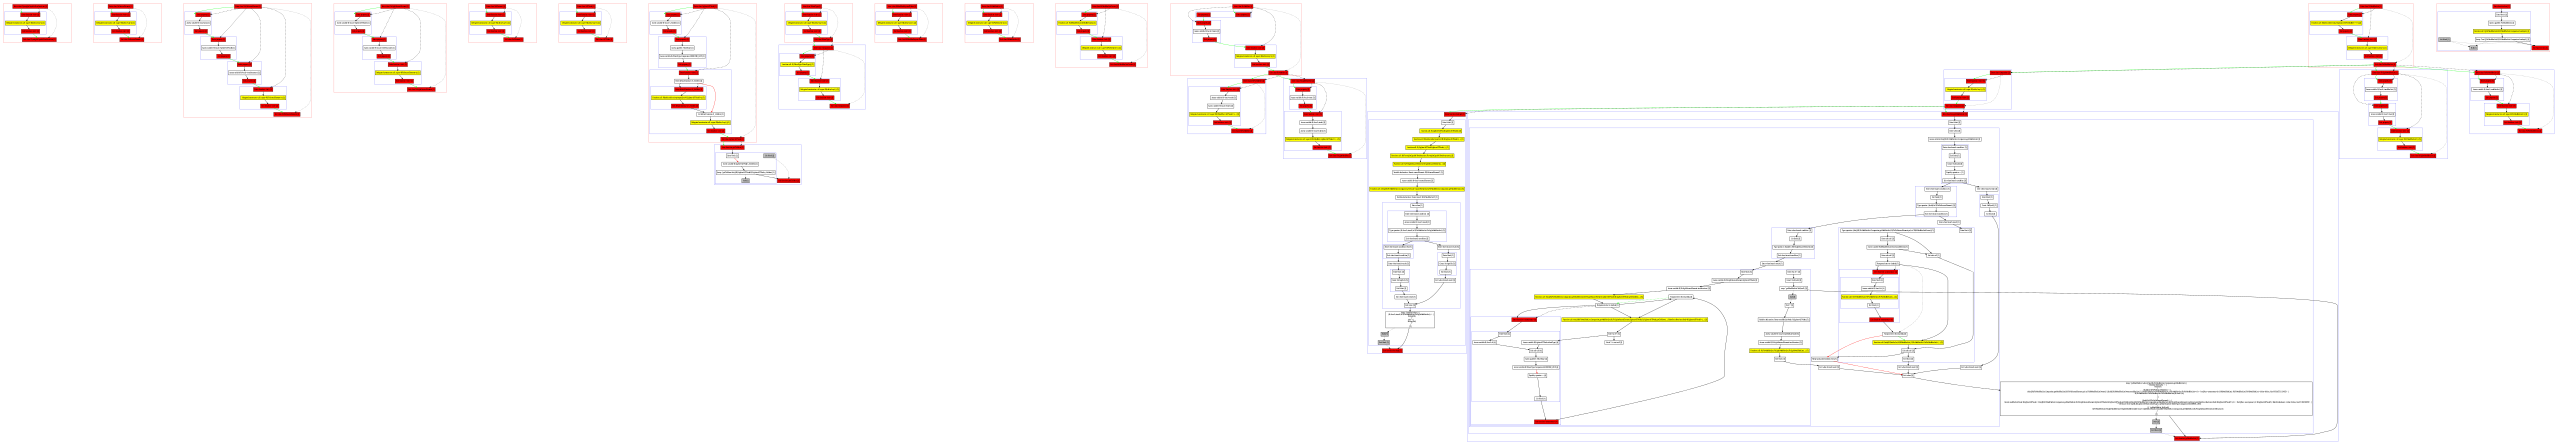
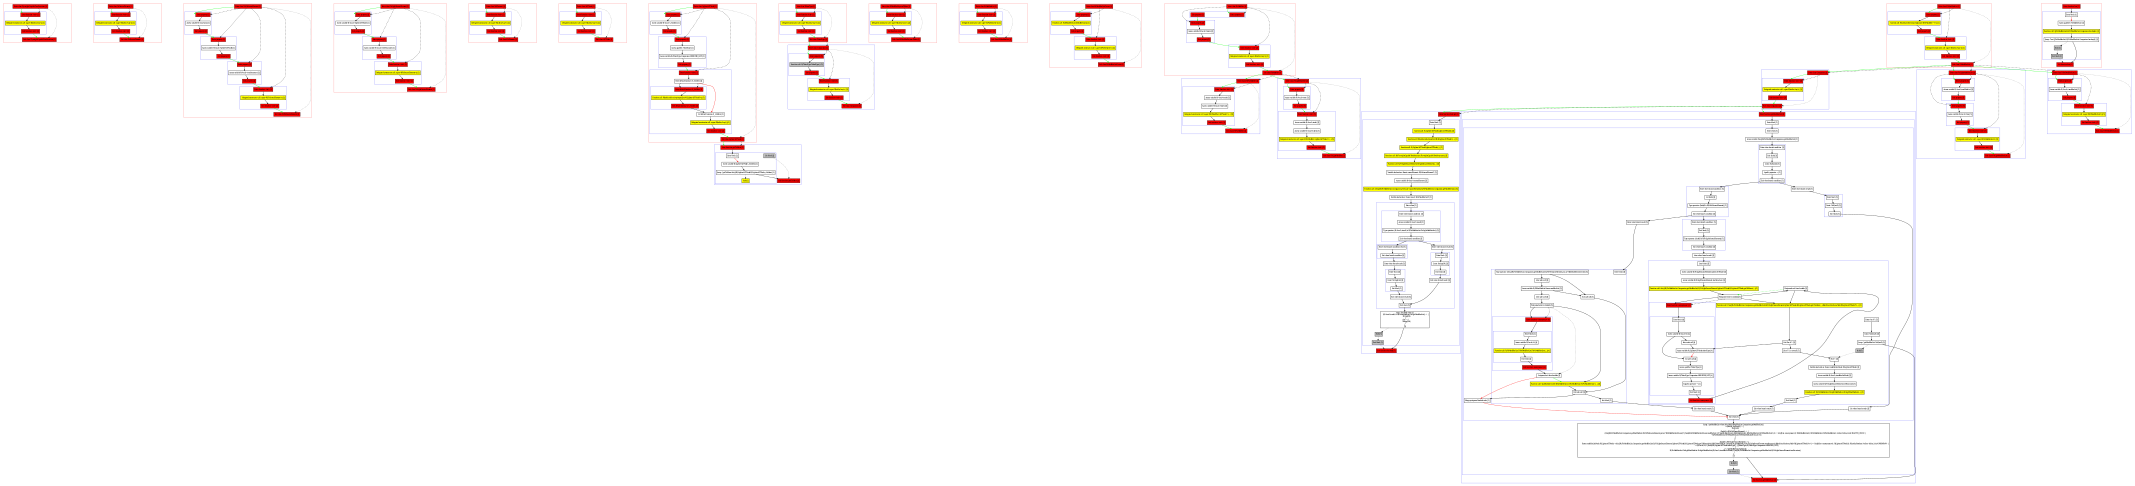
(2502, 18) -> (2071, 18)
(2459, 44) -> (2057, 52)
(797, 65) -> (807, 65)
(746, 181) -> (746, 181)
none -> (1689, 342)
(1538, 346) -> (1693, 354)
none -> (1815, 355)
(1537, 371) -> (1691, 379)
